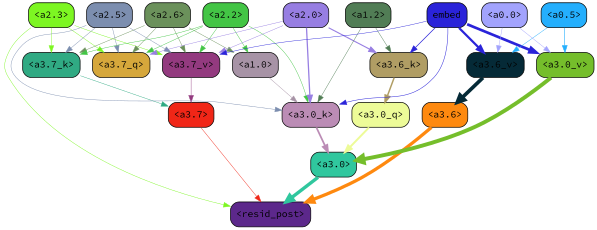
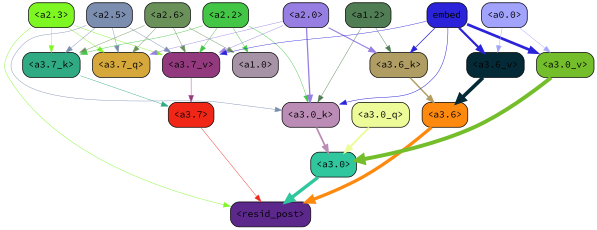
(564, 15) -> none
(174, 40) -> none
(391, 87) -> (417, 85)
(281, 88) -> none
